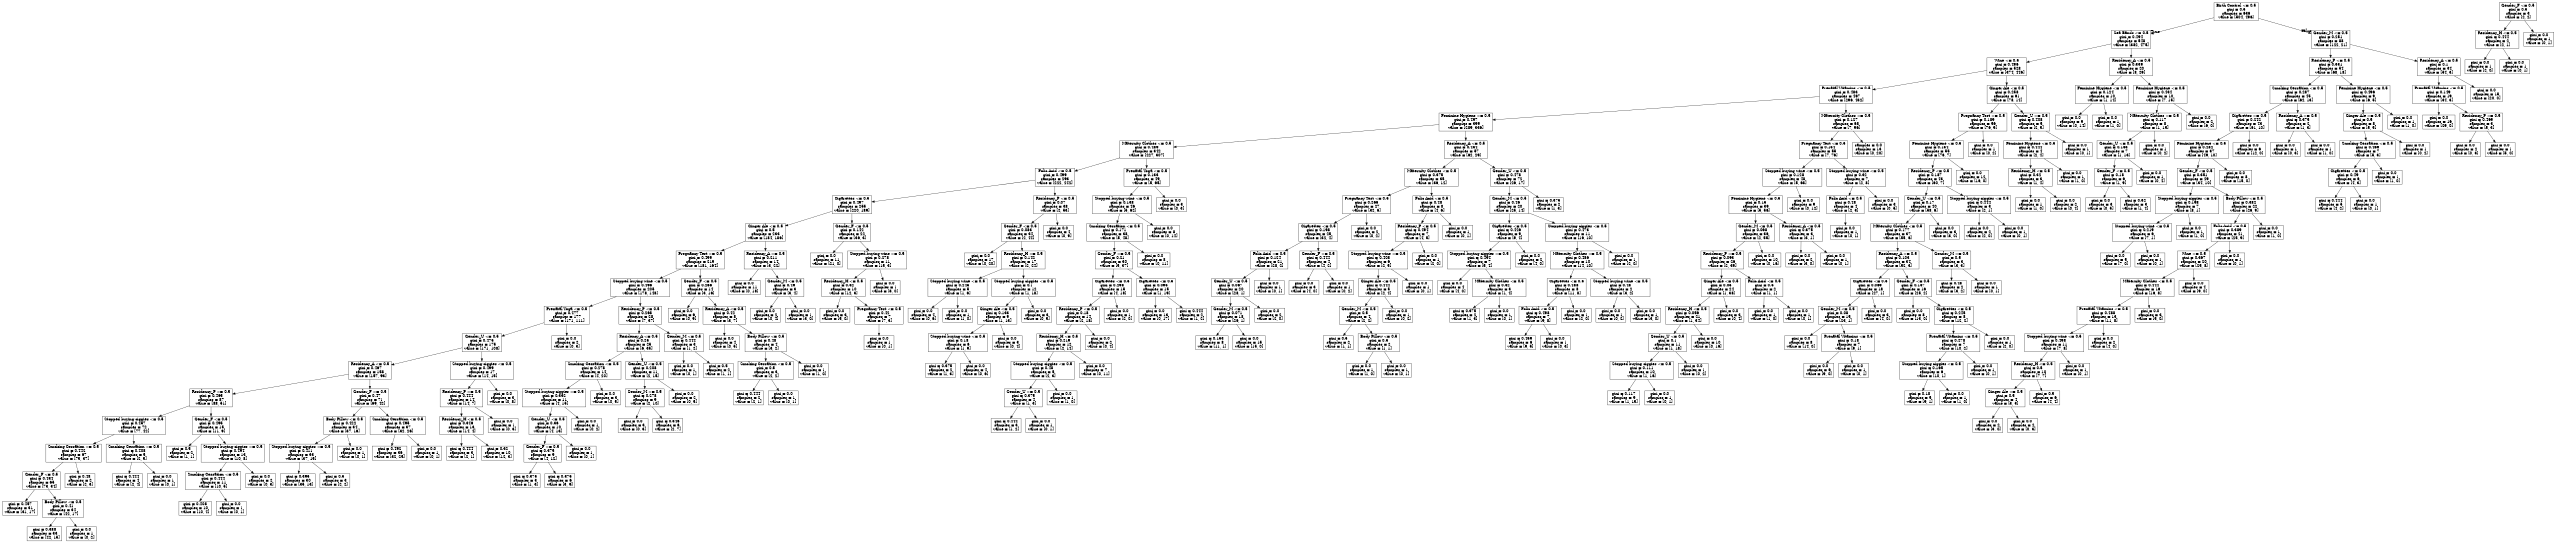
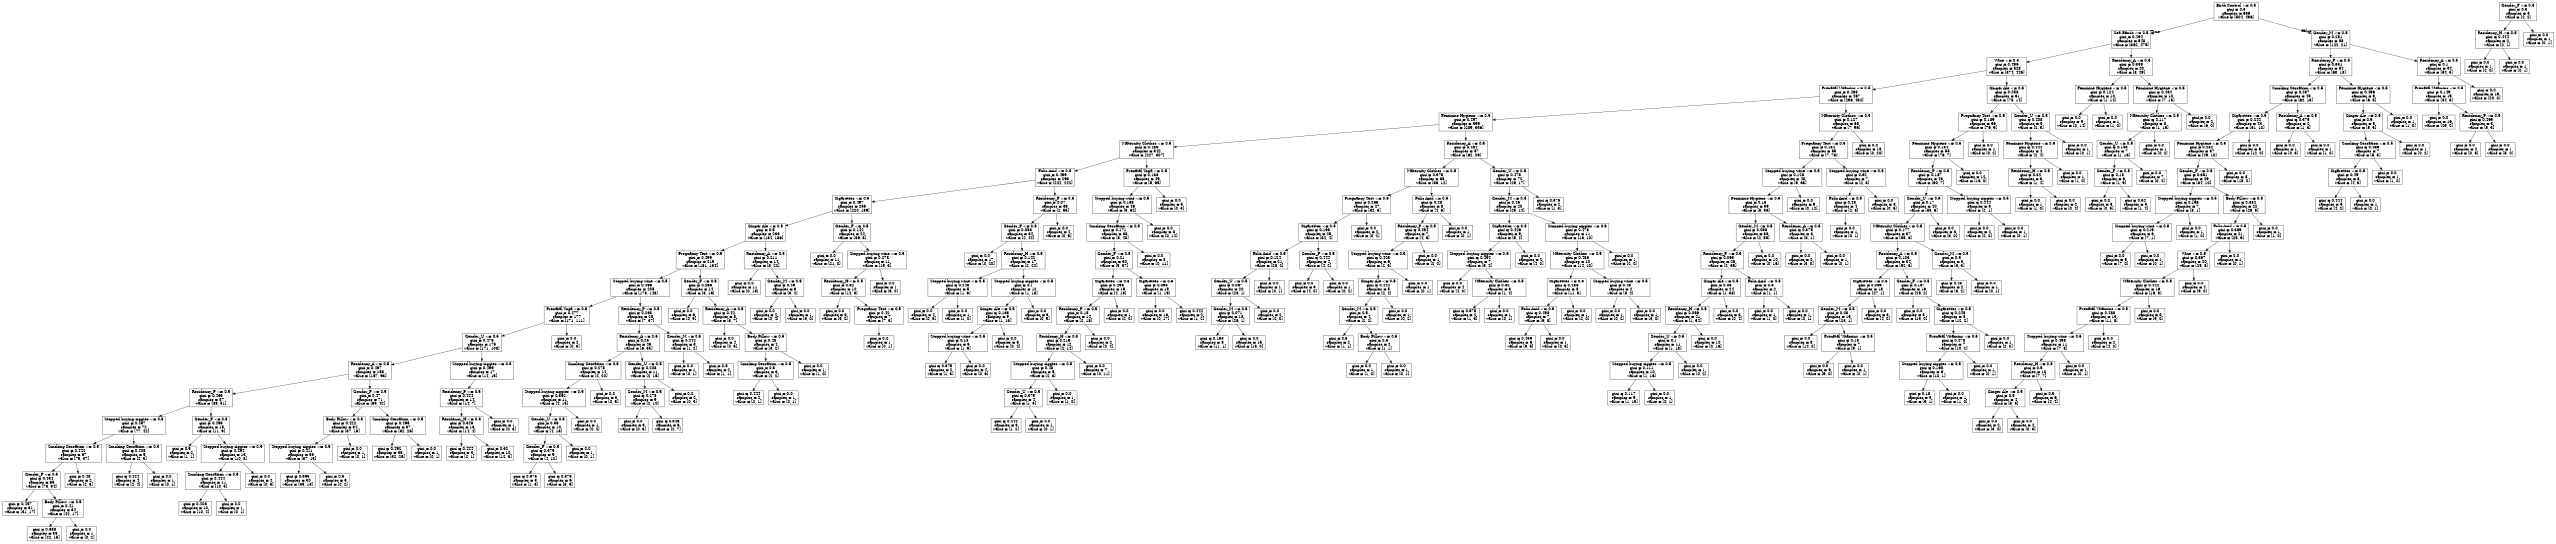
(1868, 150) -> (1868, 150)
(2152, 177) -> (2152, 177)
(503, 398) -> none
